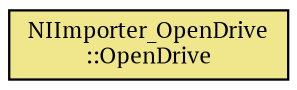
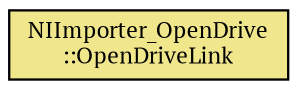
(149, 45) -> (149, 45)
